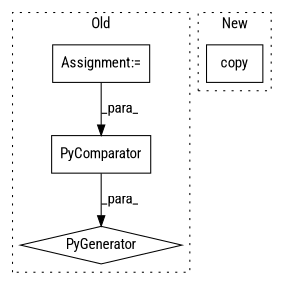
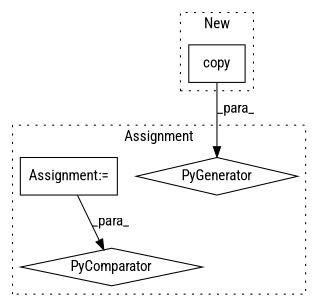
(101, 25) -> (159, 137)
(101, 154) -> (112, 267)
(101, 195) -> (217, 115)
